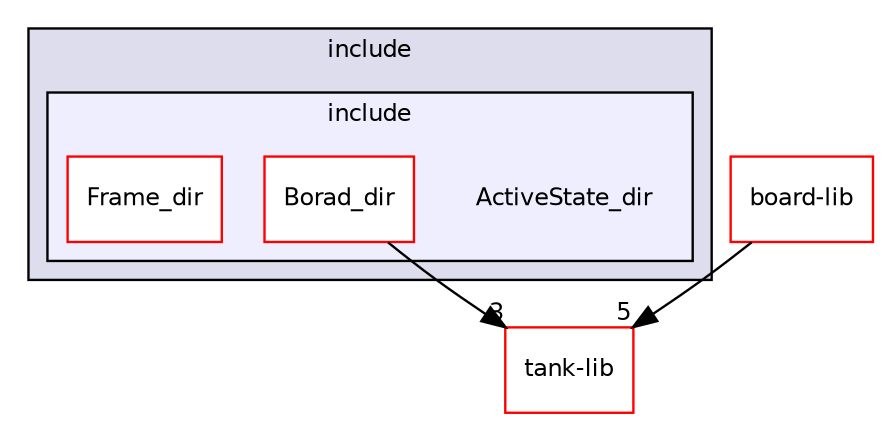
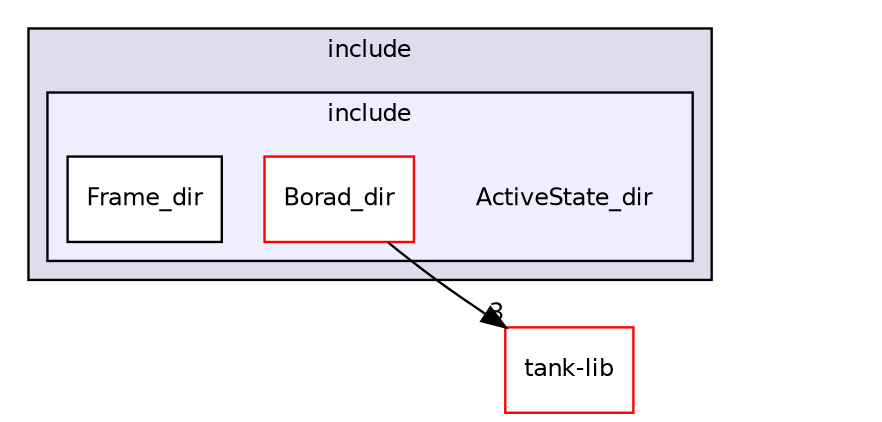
(145, 199) -> (145, 199)
(802, 199) -> none
